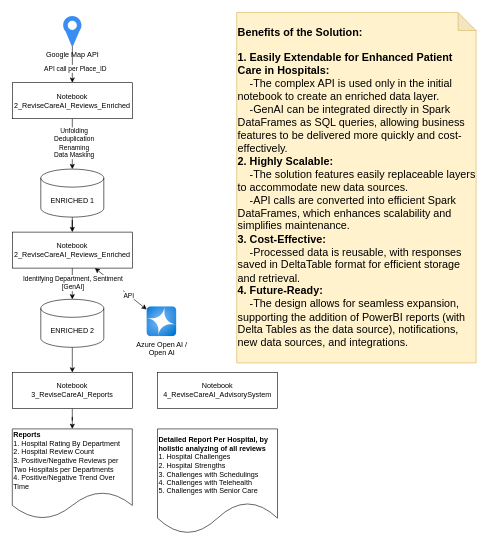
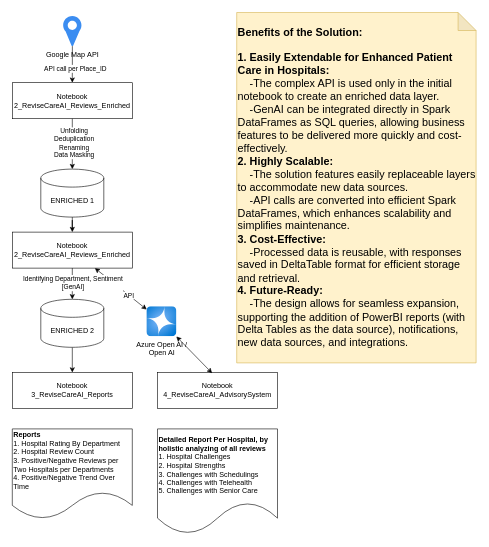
none -> (206, 367)
(72, 418) -> none
